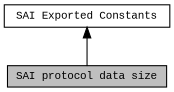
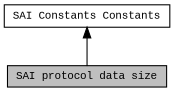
(87, 16) -> (87, 16)
